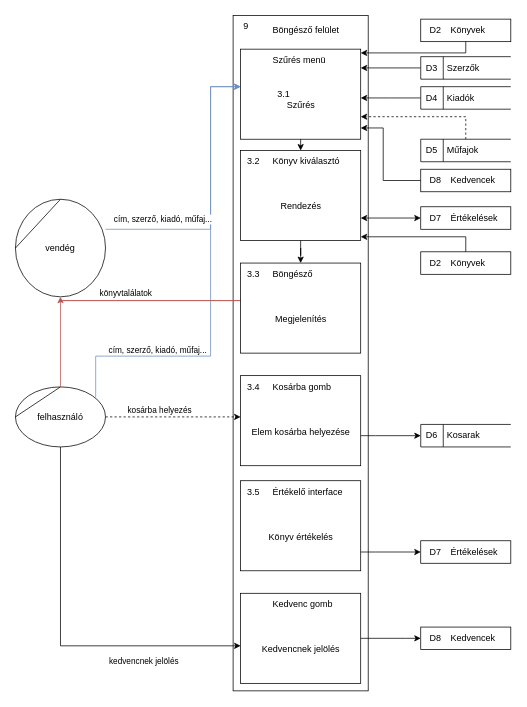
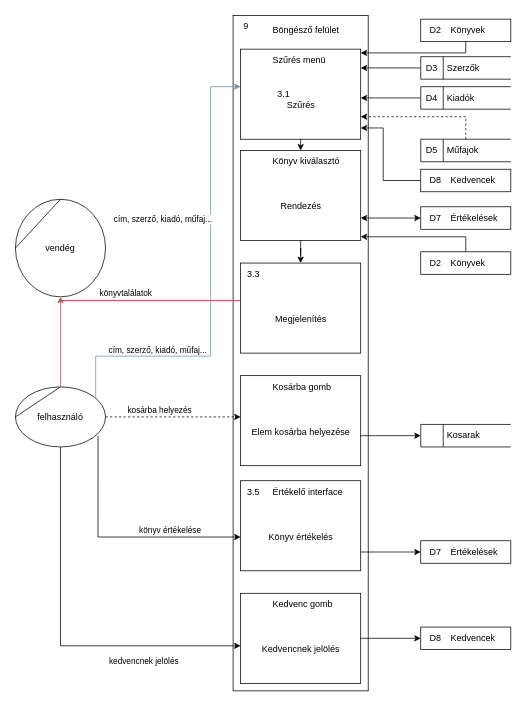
(254, 162) -> none
(156, 229) -> none
(297, 274) -> none
(254, 387) -> none
(432, 435) -> none
none -> (98, 536)
